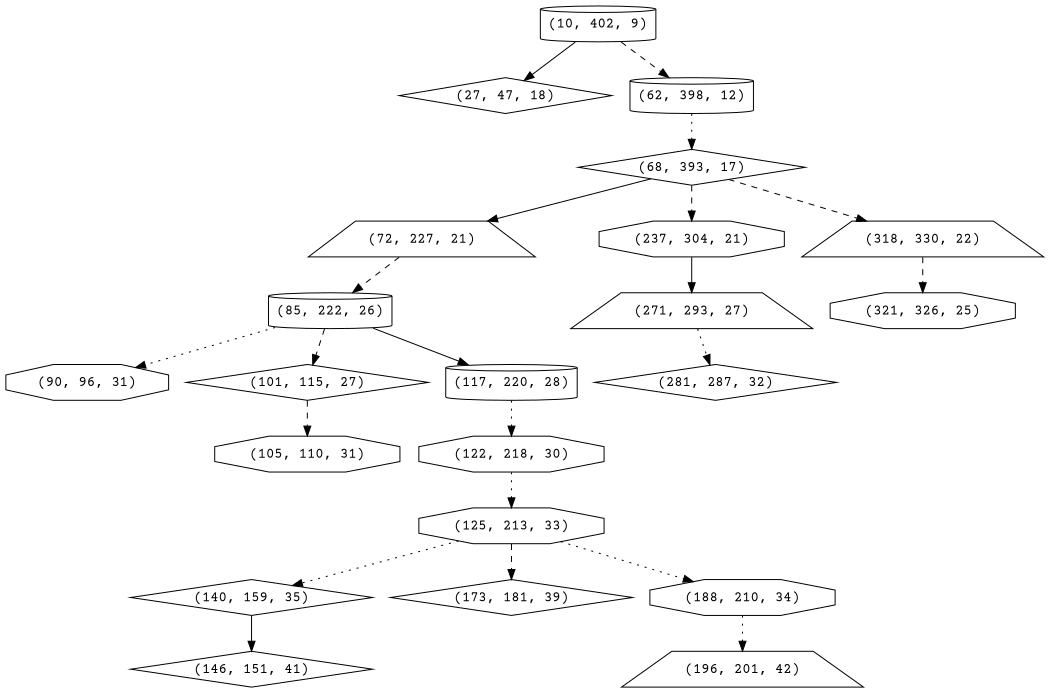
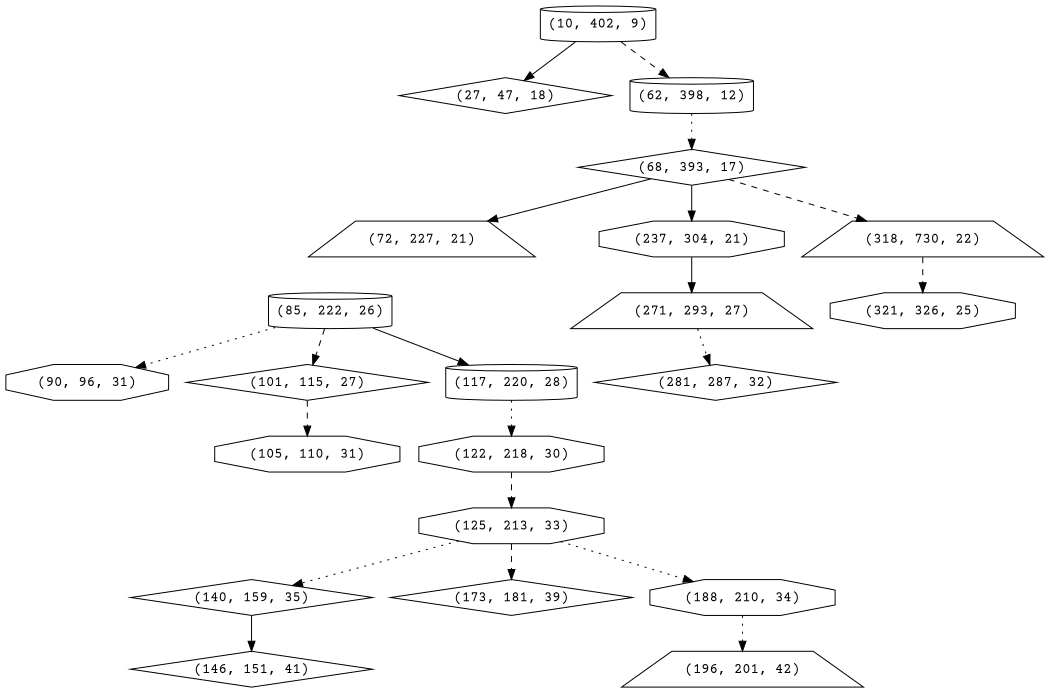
(692, 198) -> (692, 198)
(923, 239) -> (923, 239)
(380, 272) -> none
(511, 485) -> (511, 485)
